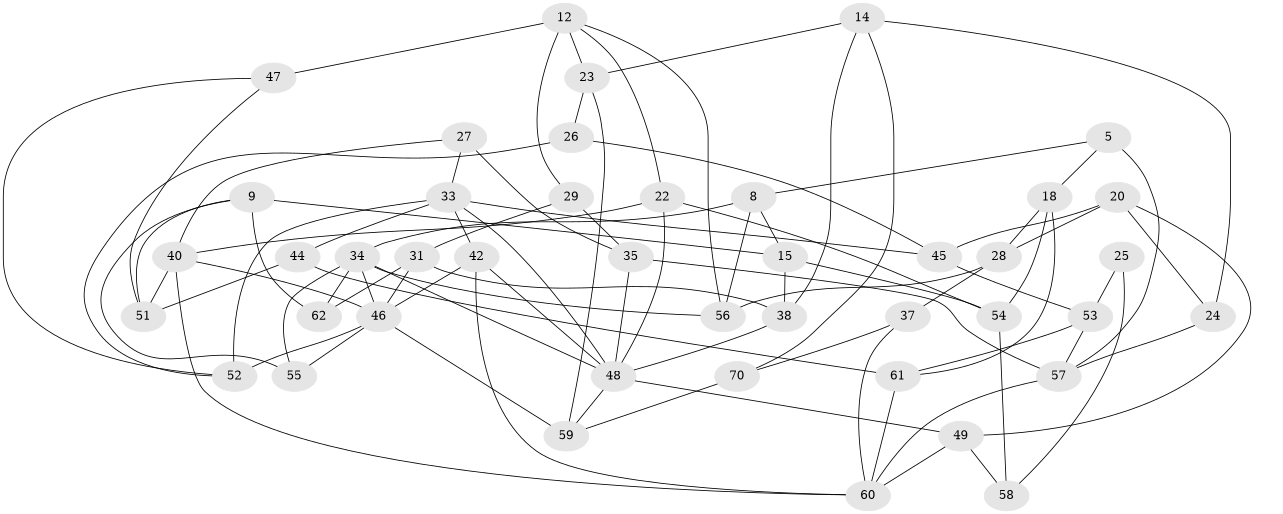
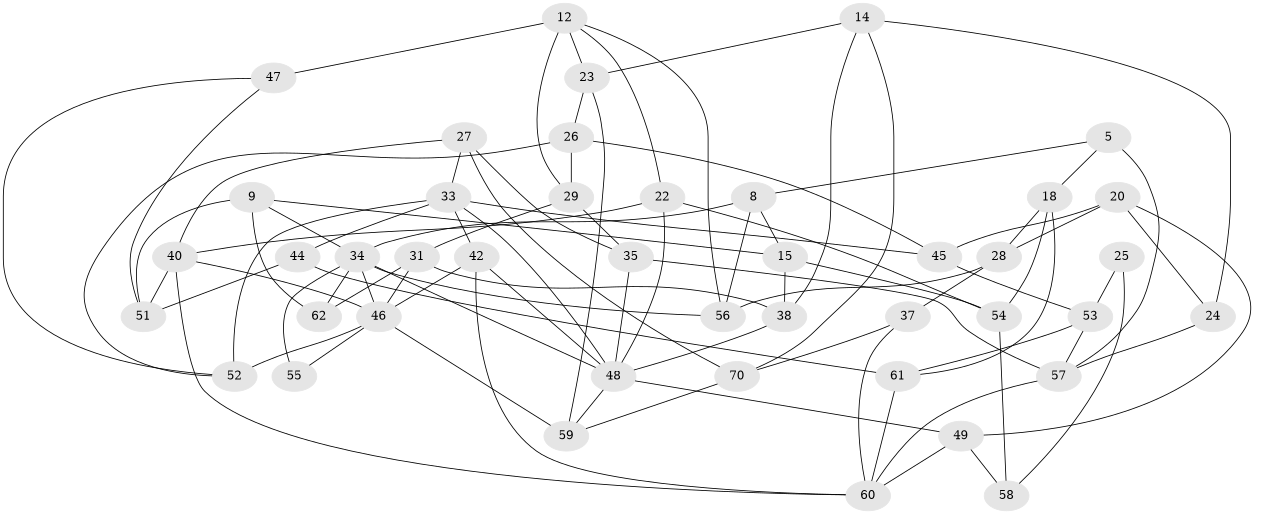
none -> (571, 168)
none -> (578, 277)
(105, 316) -> (308, 229)
